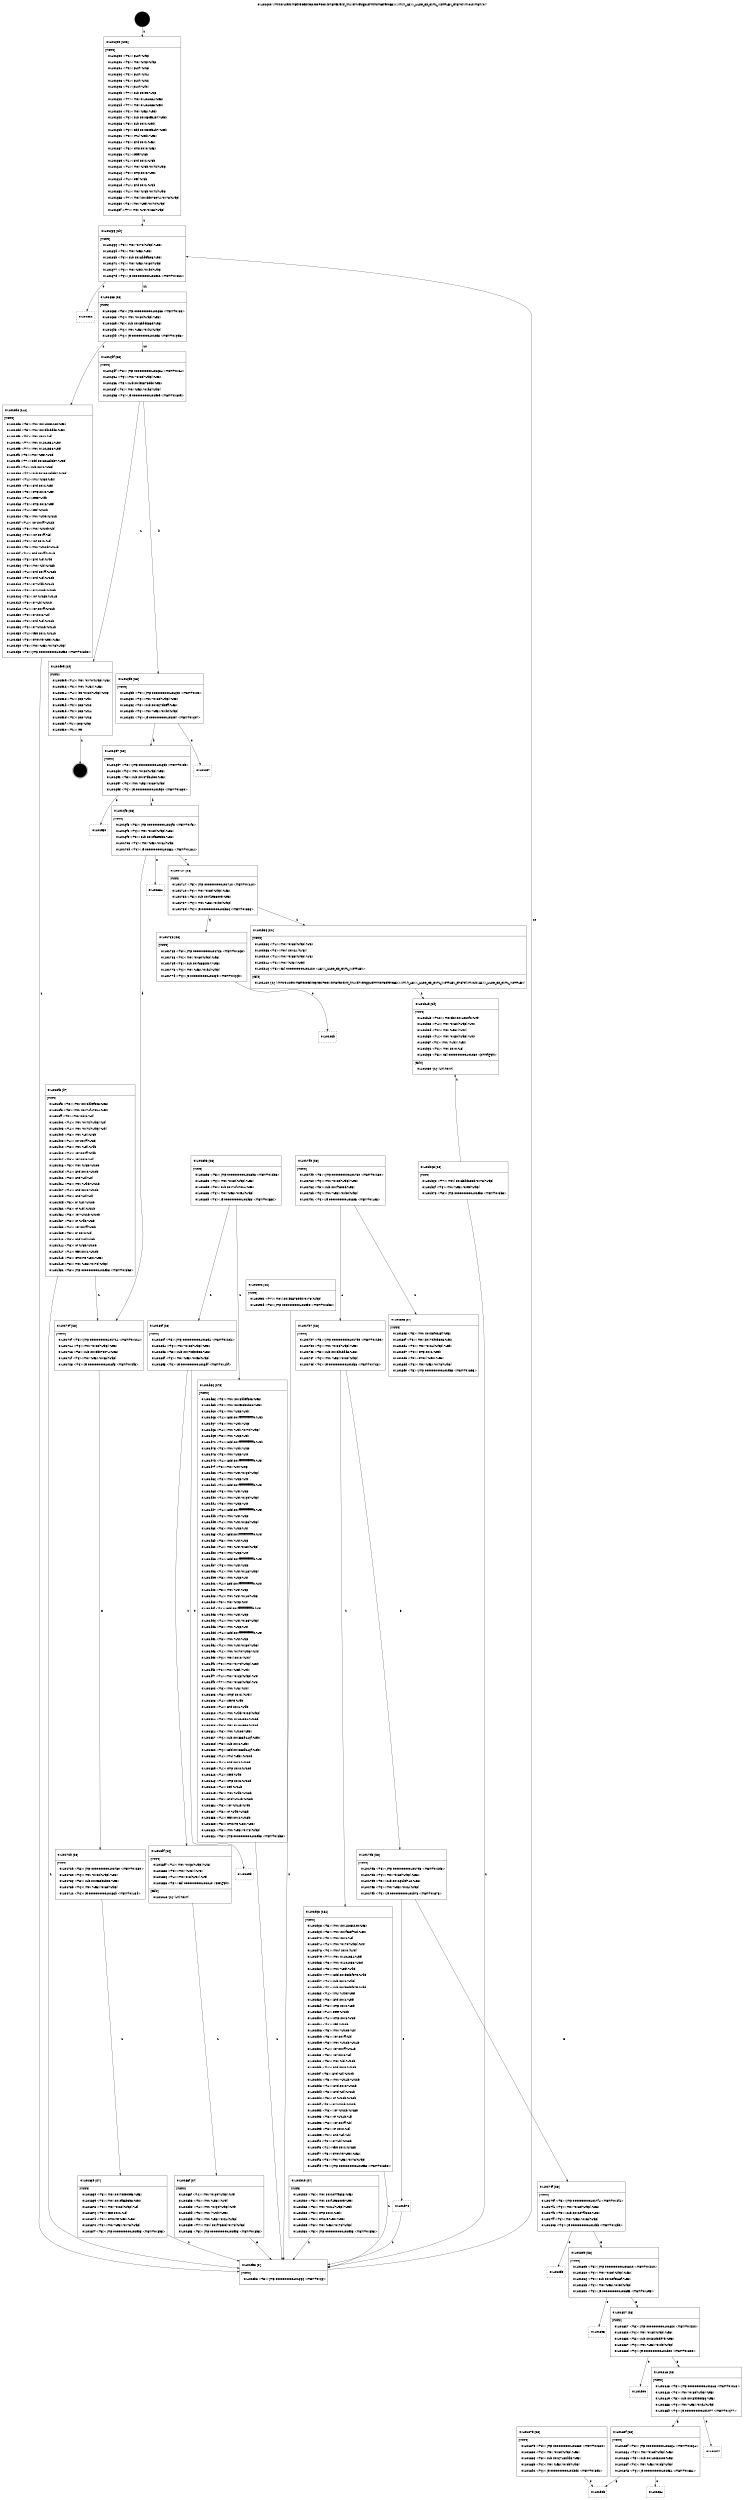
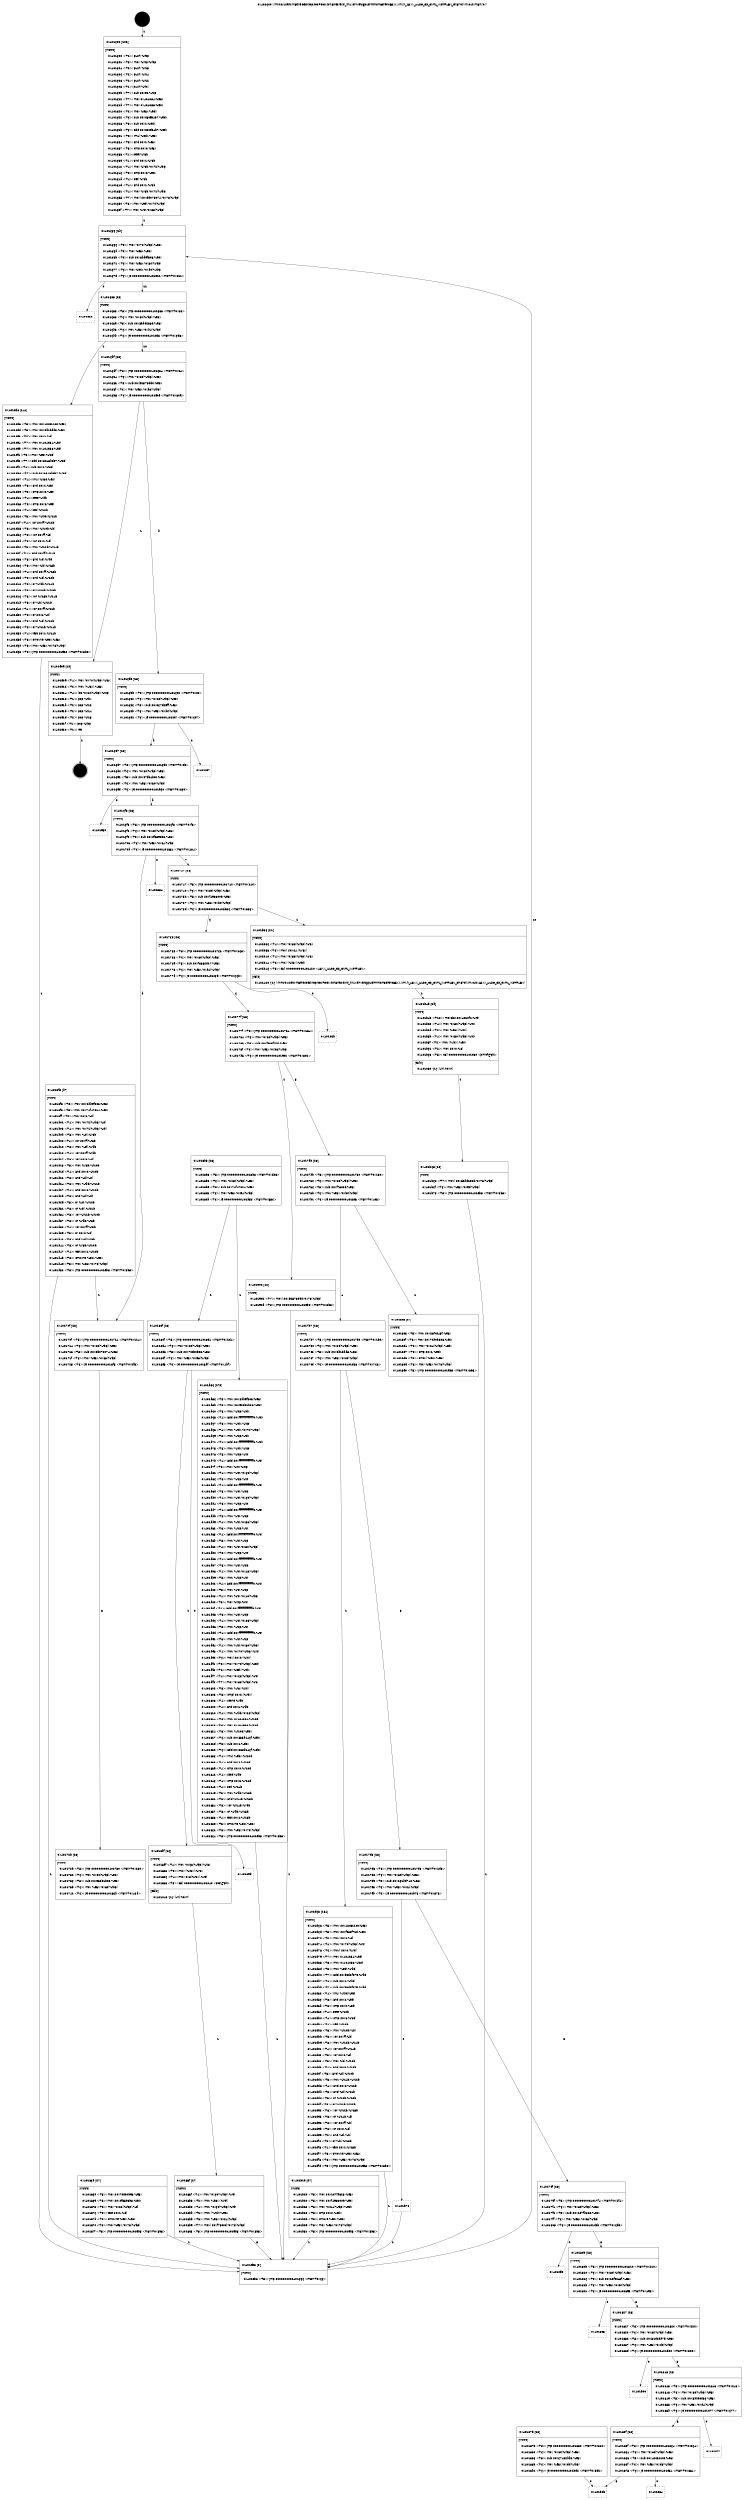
none -> (270, 1037)
(457, 1119) -> (461, 1117)
(111, 2036) -> none
